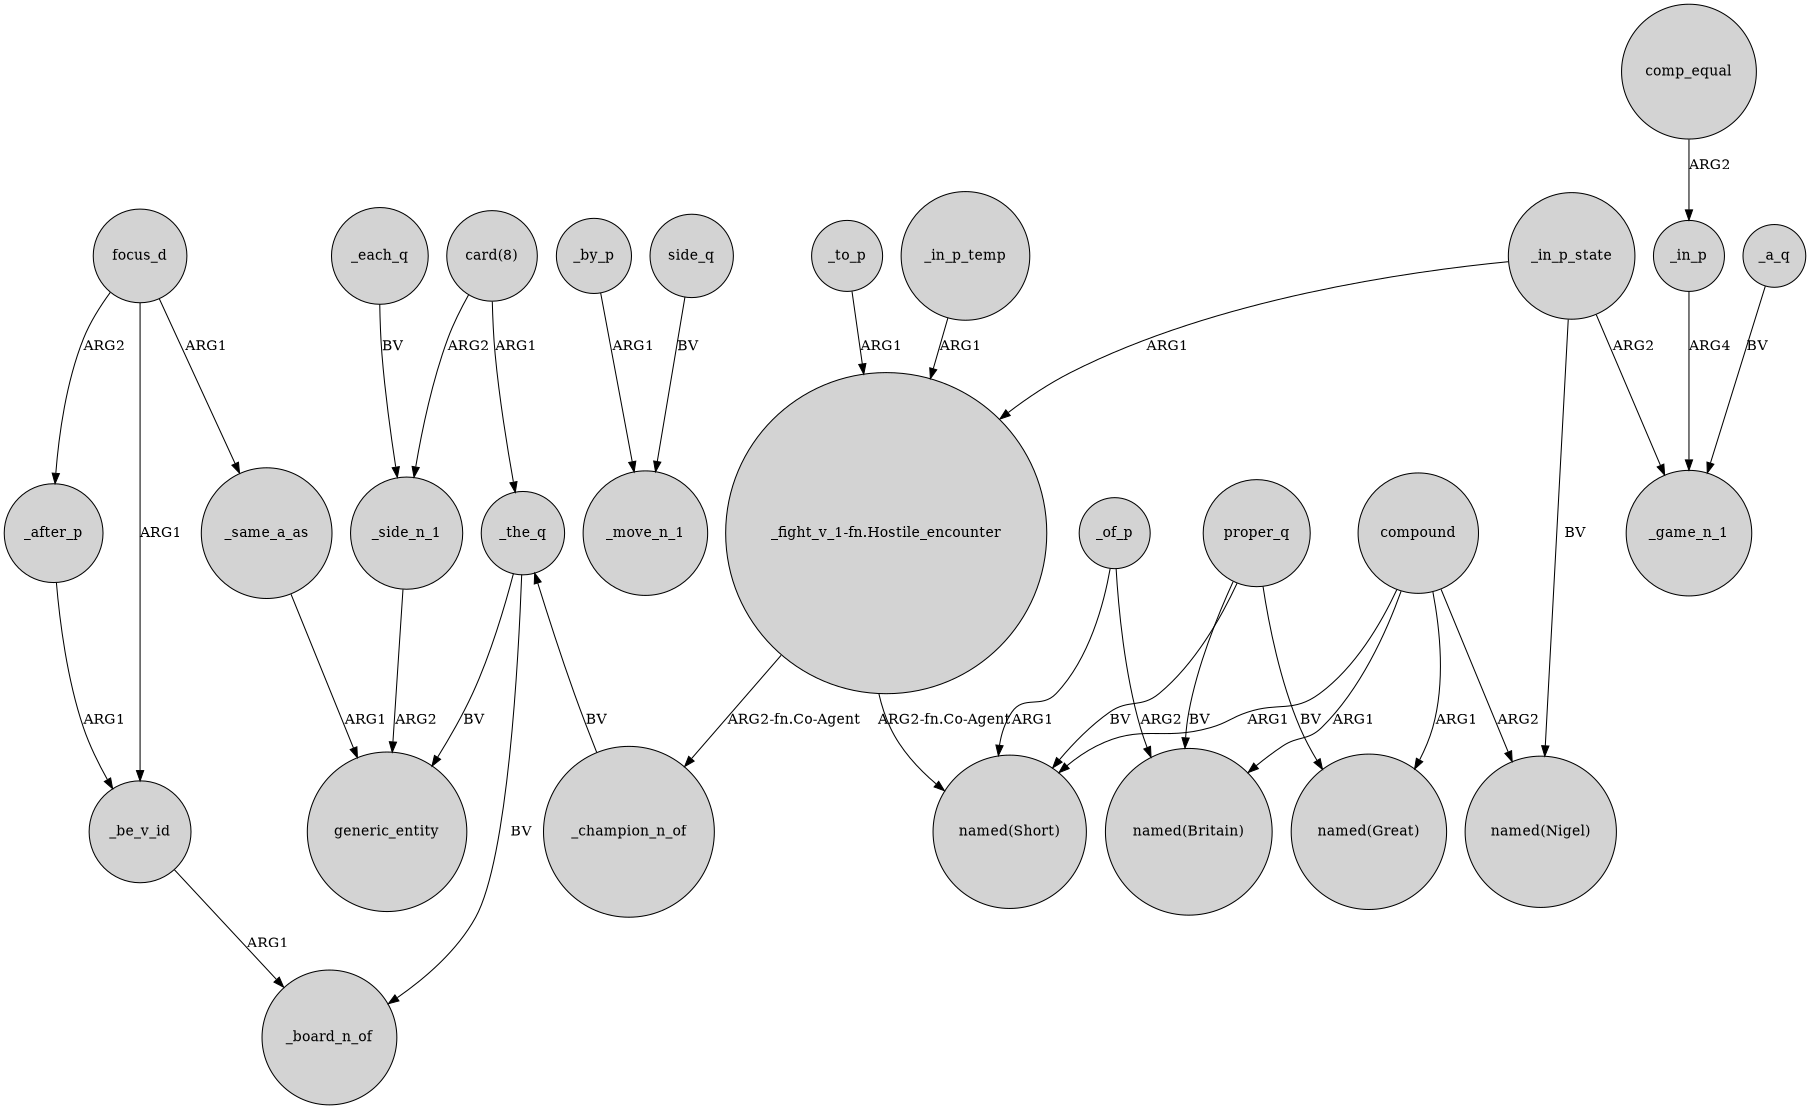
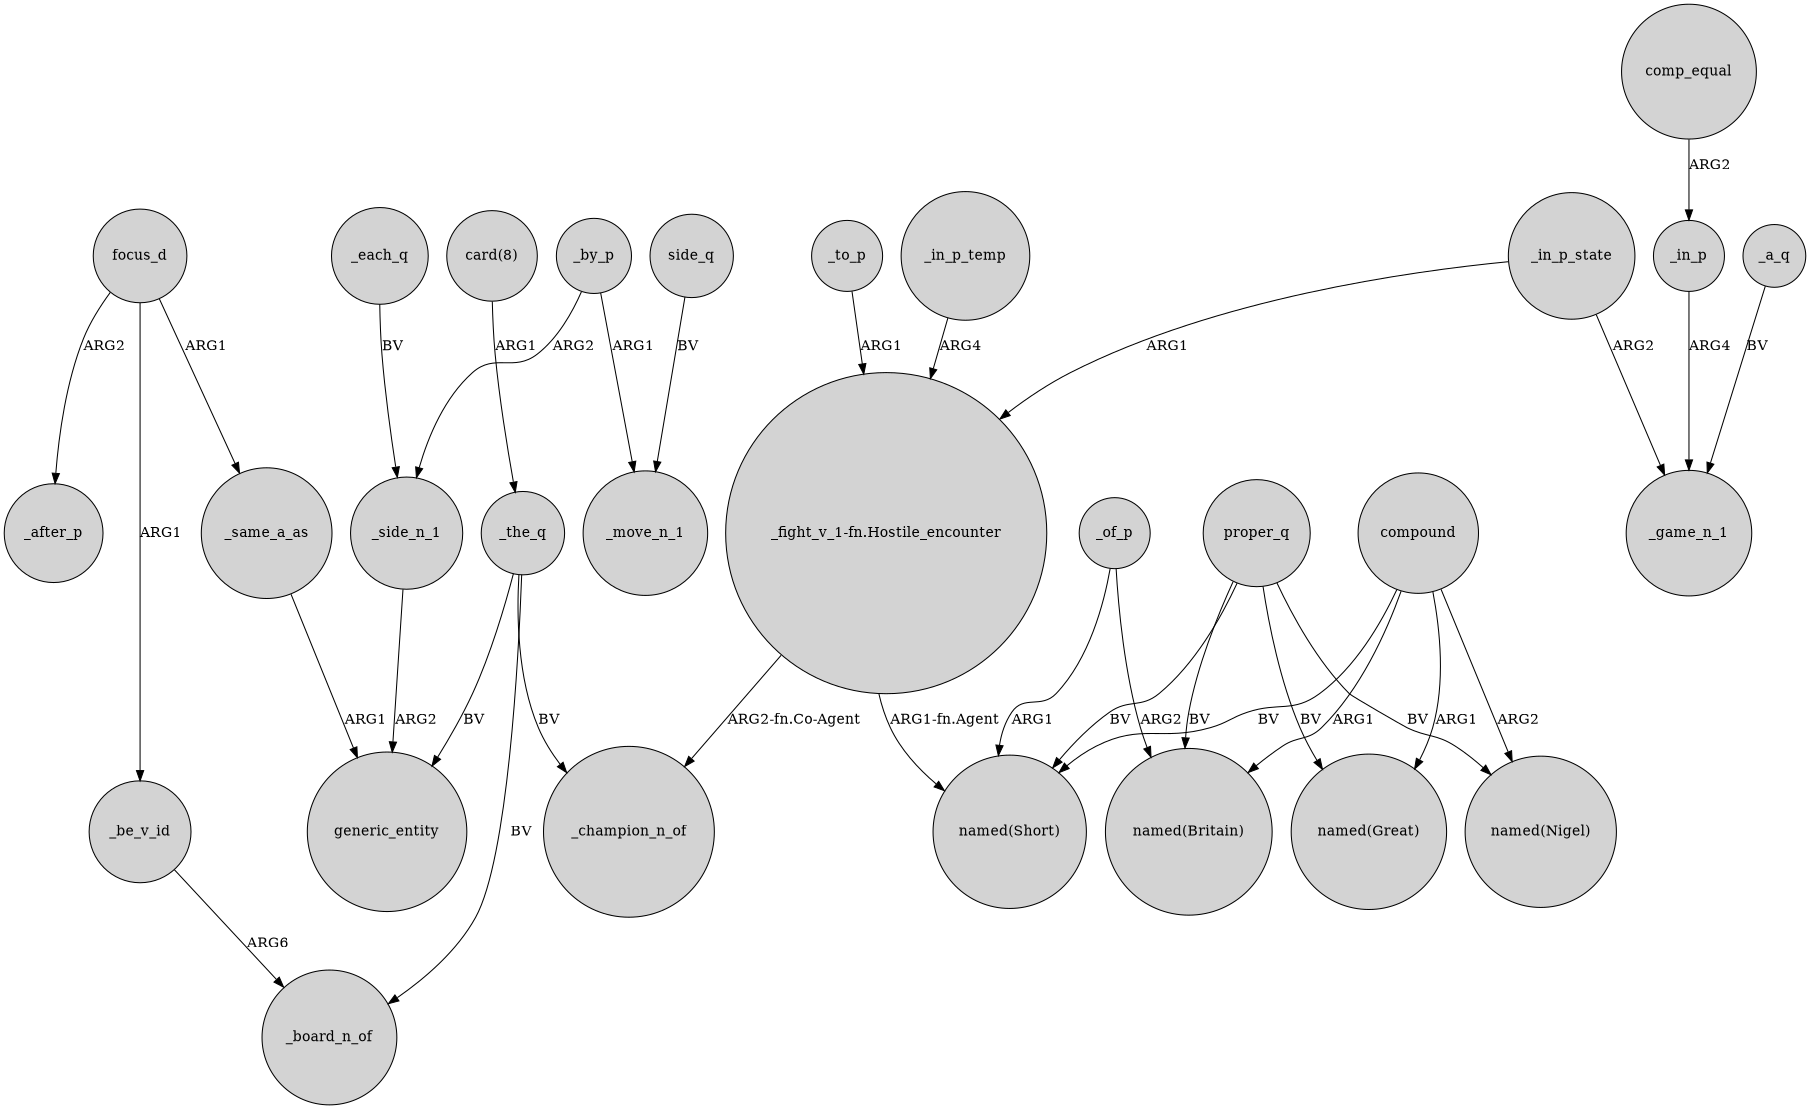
(961, 346) -> (961, 346)
(435, 379) -> (488, 364)
(1557, 533) -> (1358, 699)
(565, 668) -> (523, 673)
(71, 684) -> none
(945, 720) -> (945, 720)
(1269, 720) -> (1269, 720)
(268, 944) -> (268, 944)
